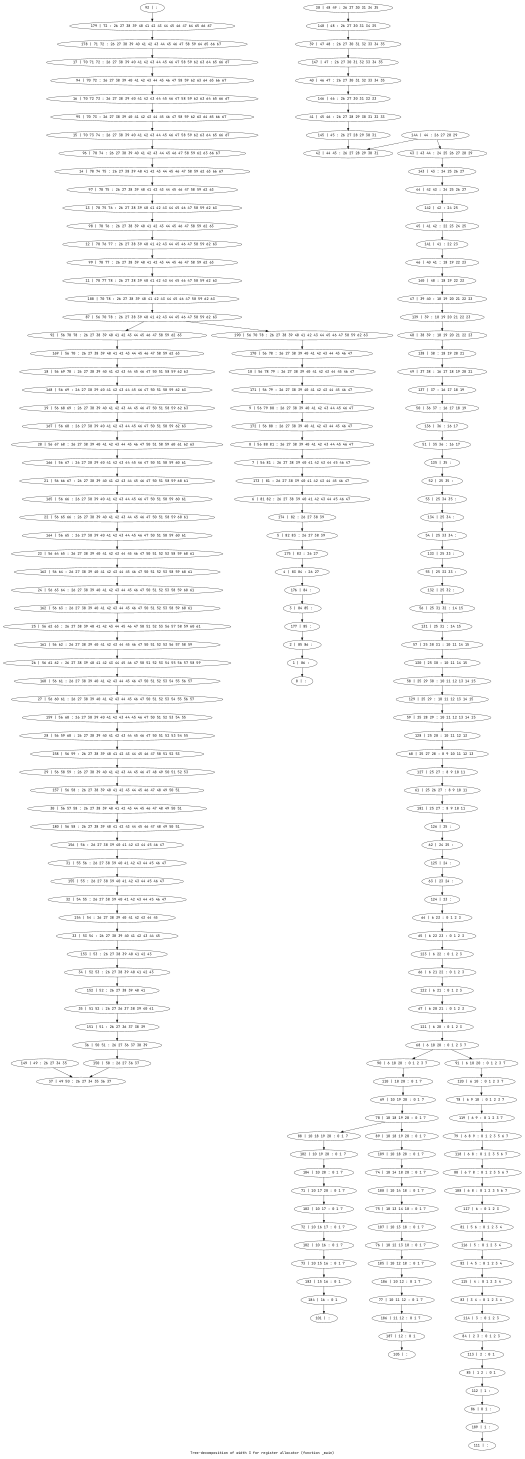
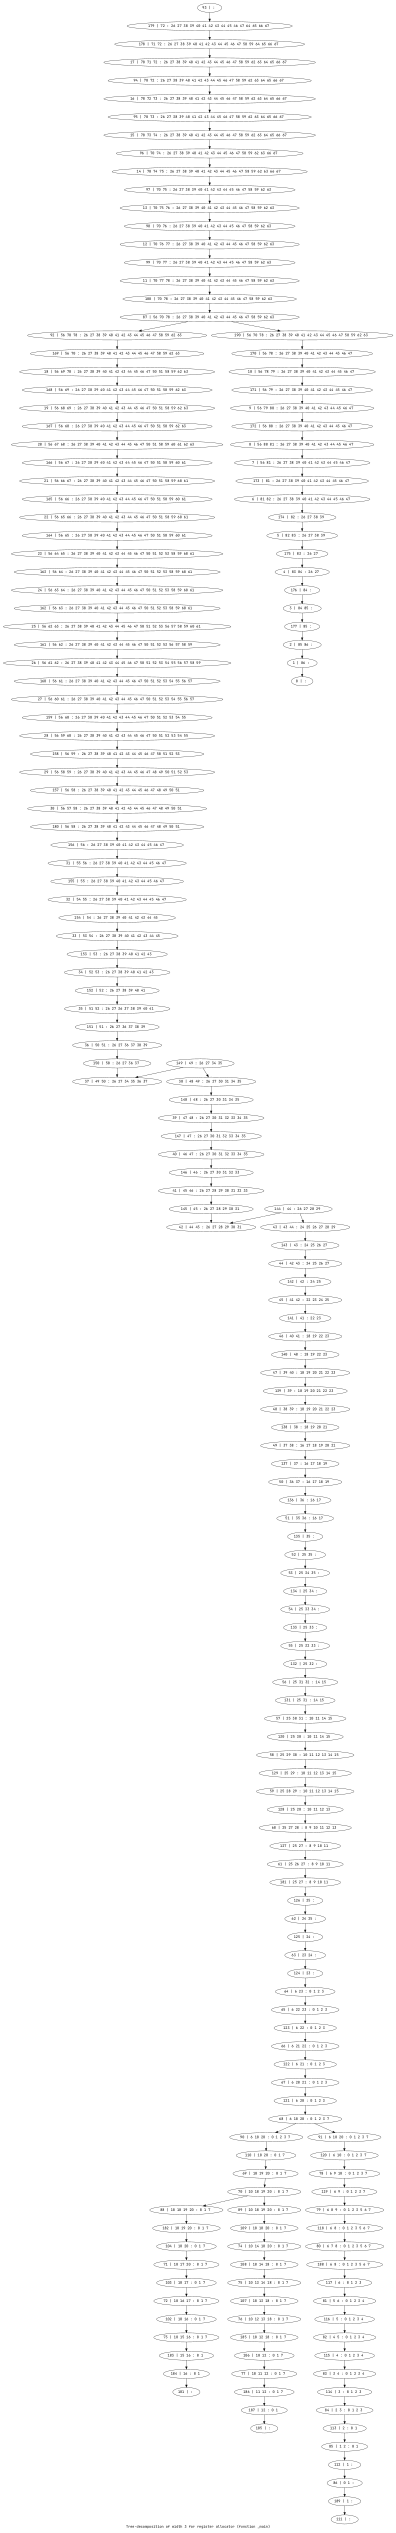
none -> (205, 1071)
